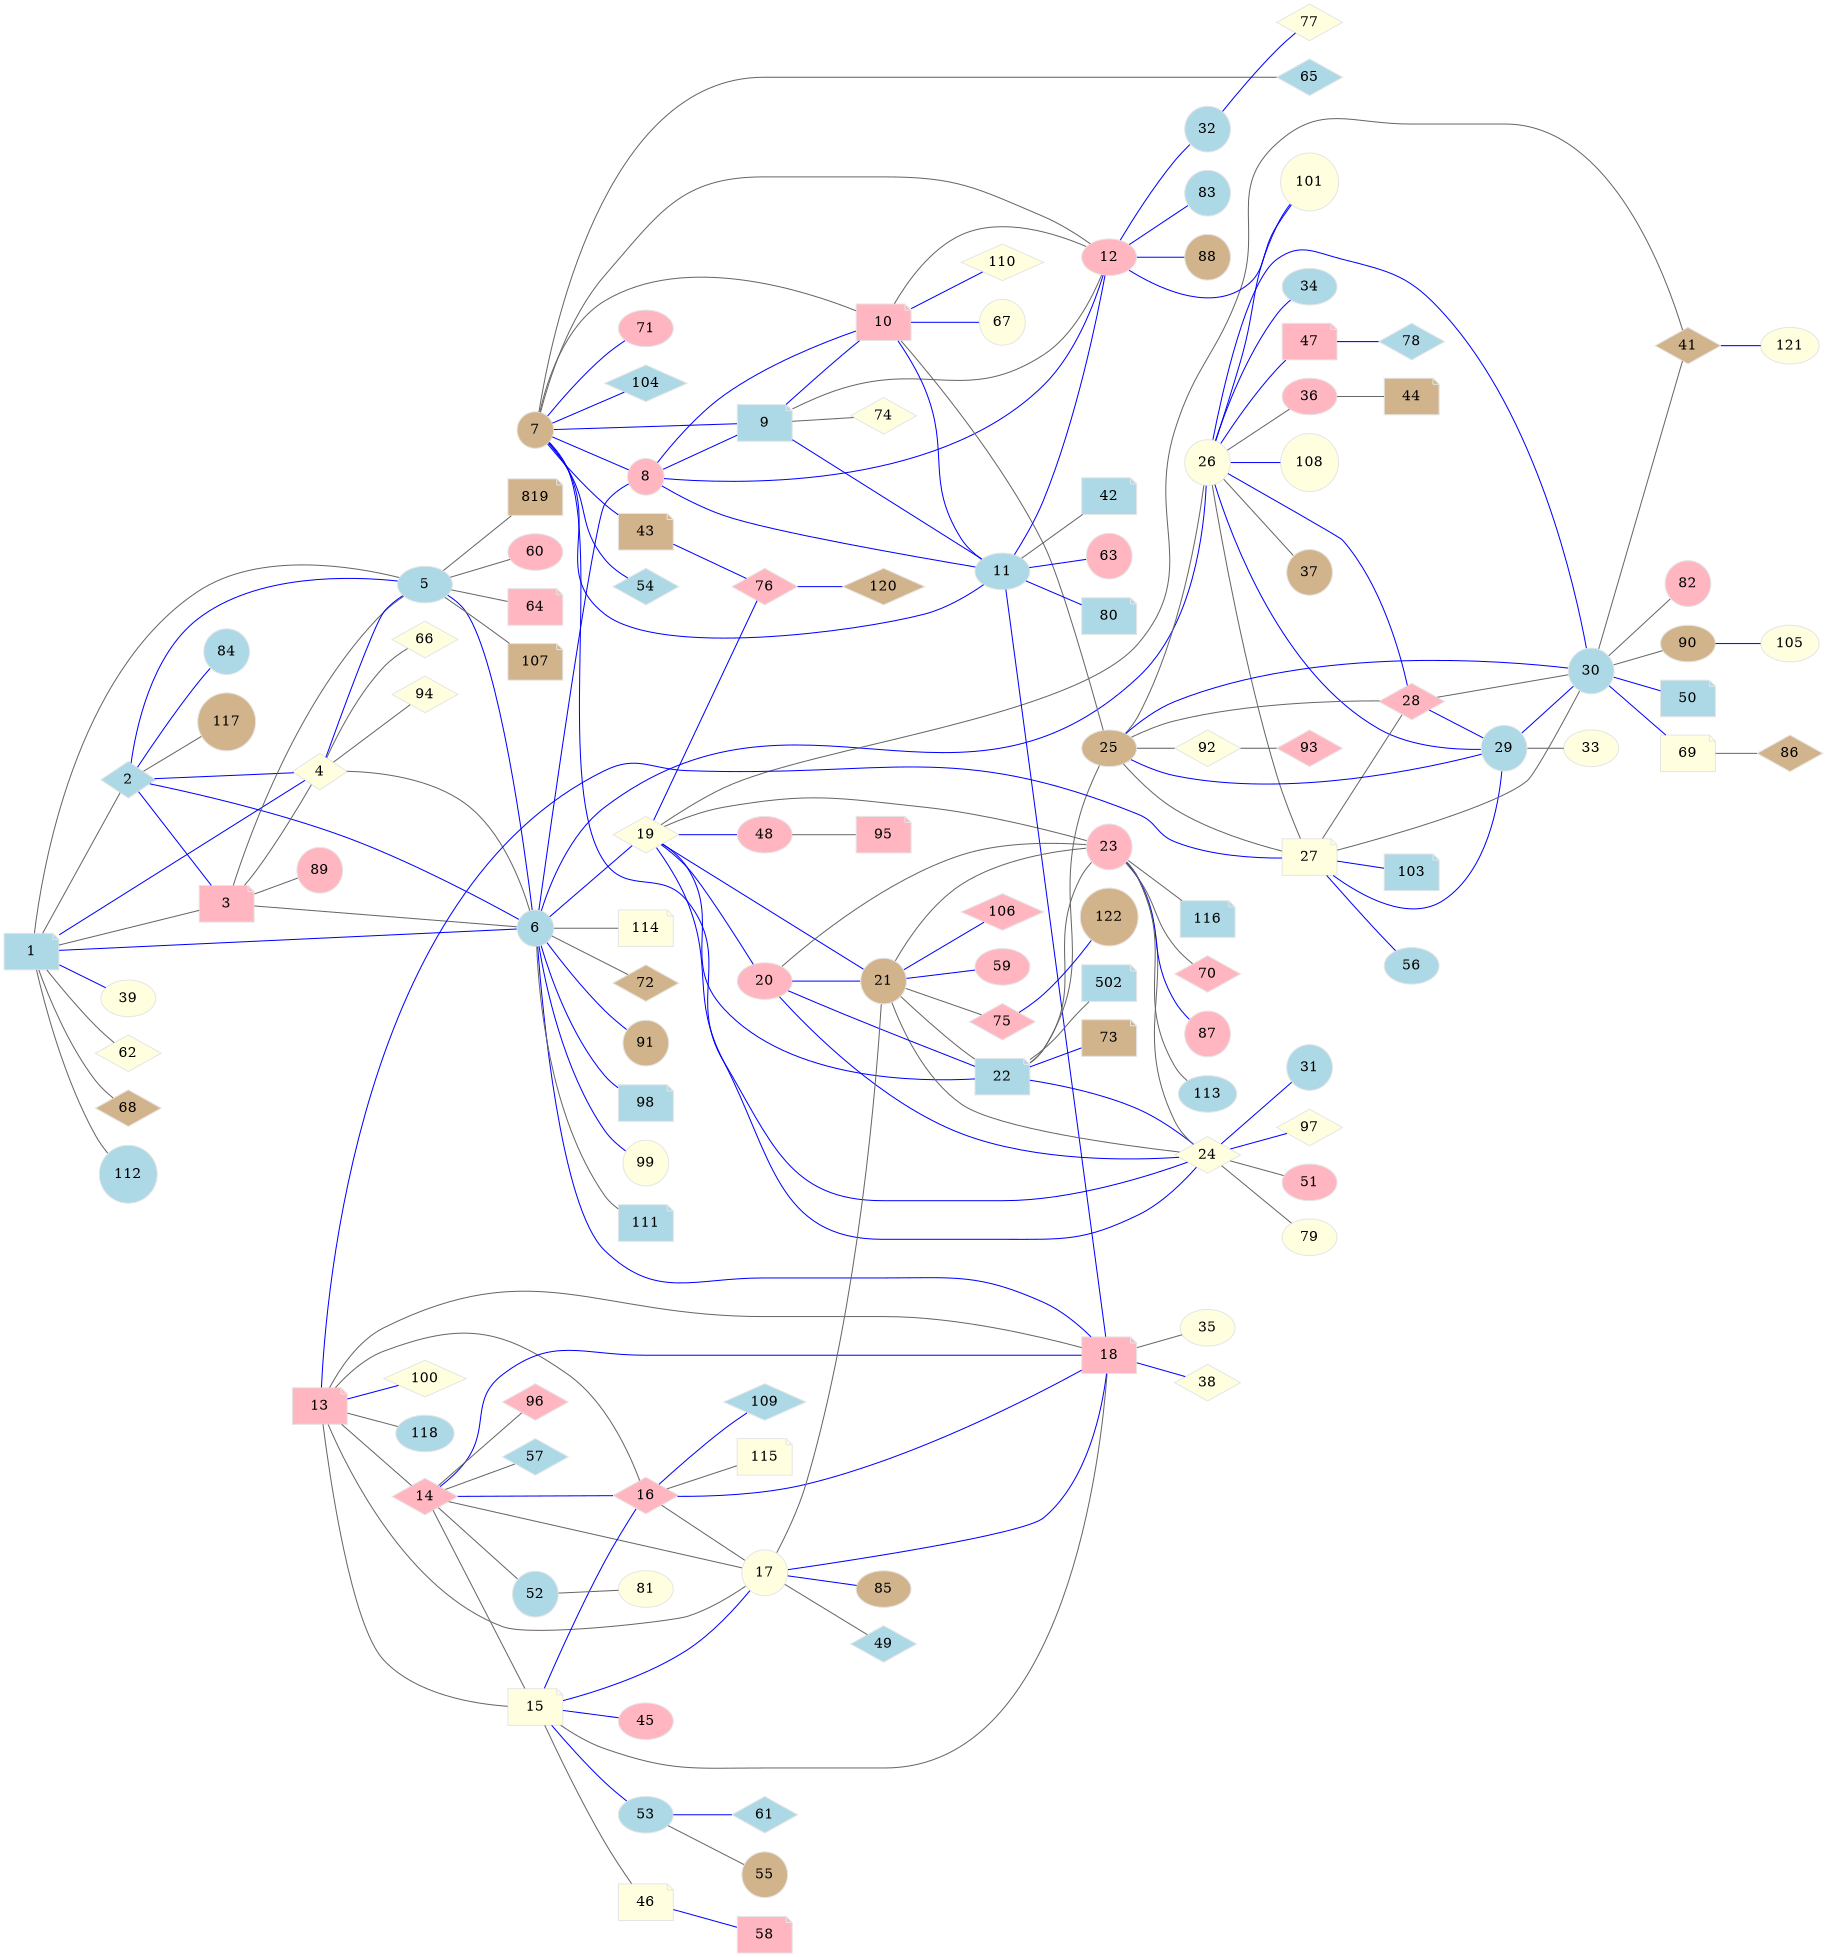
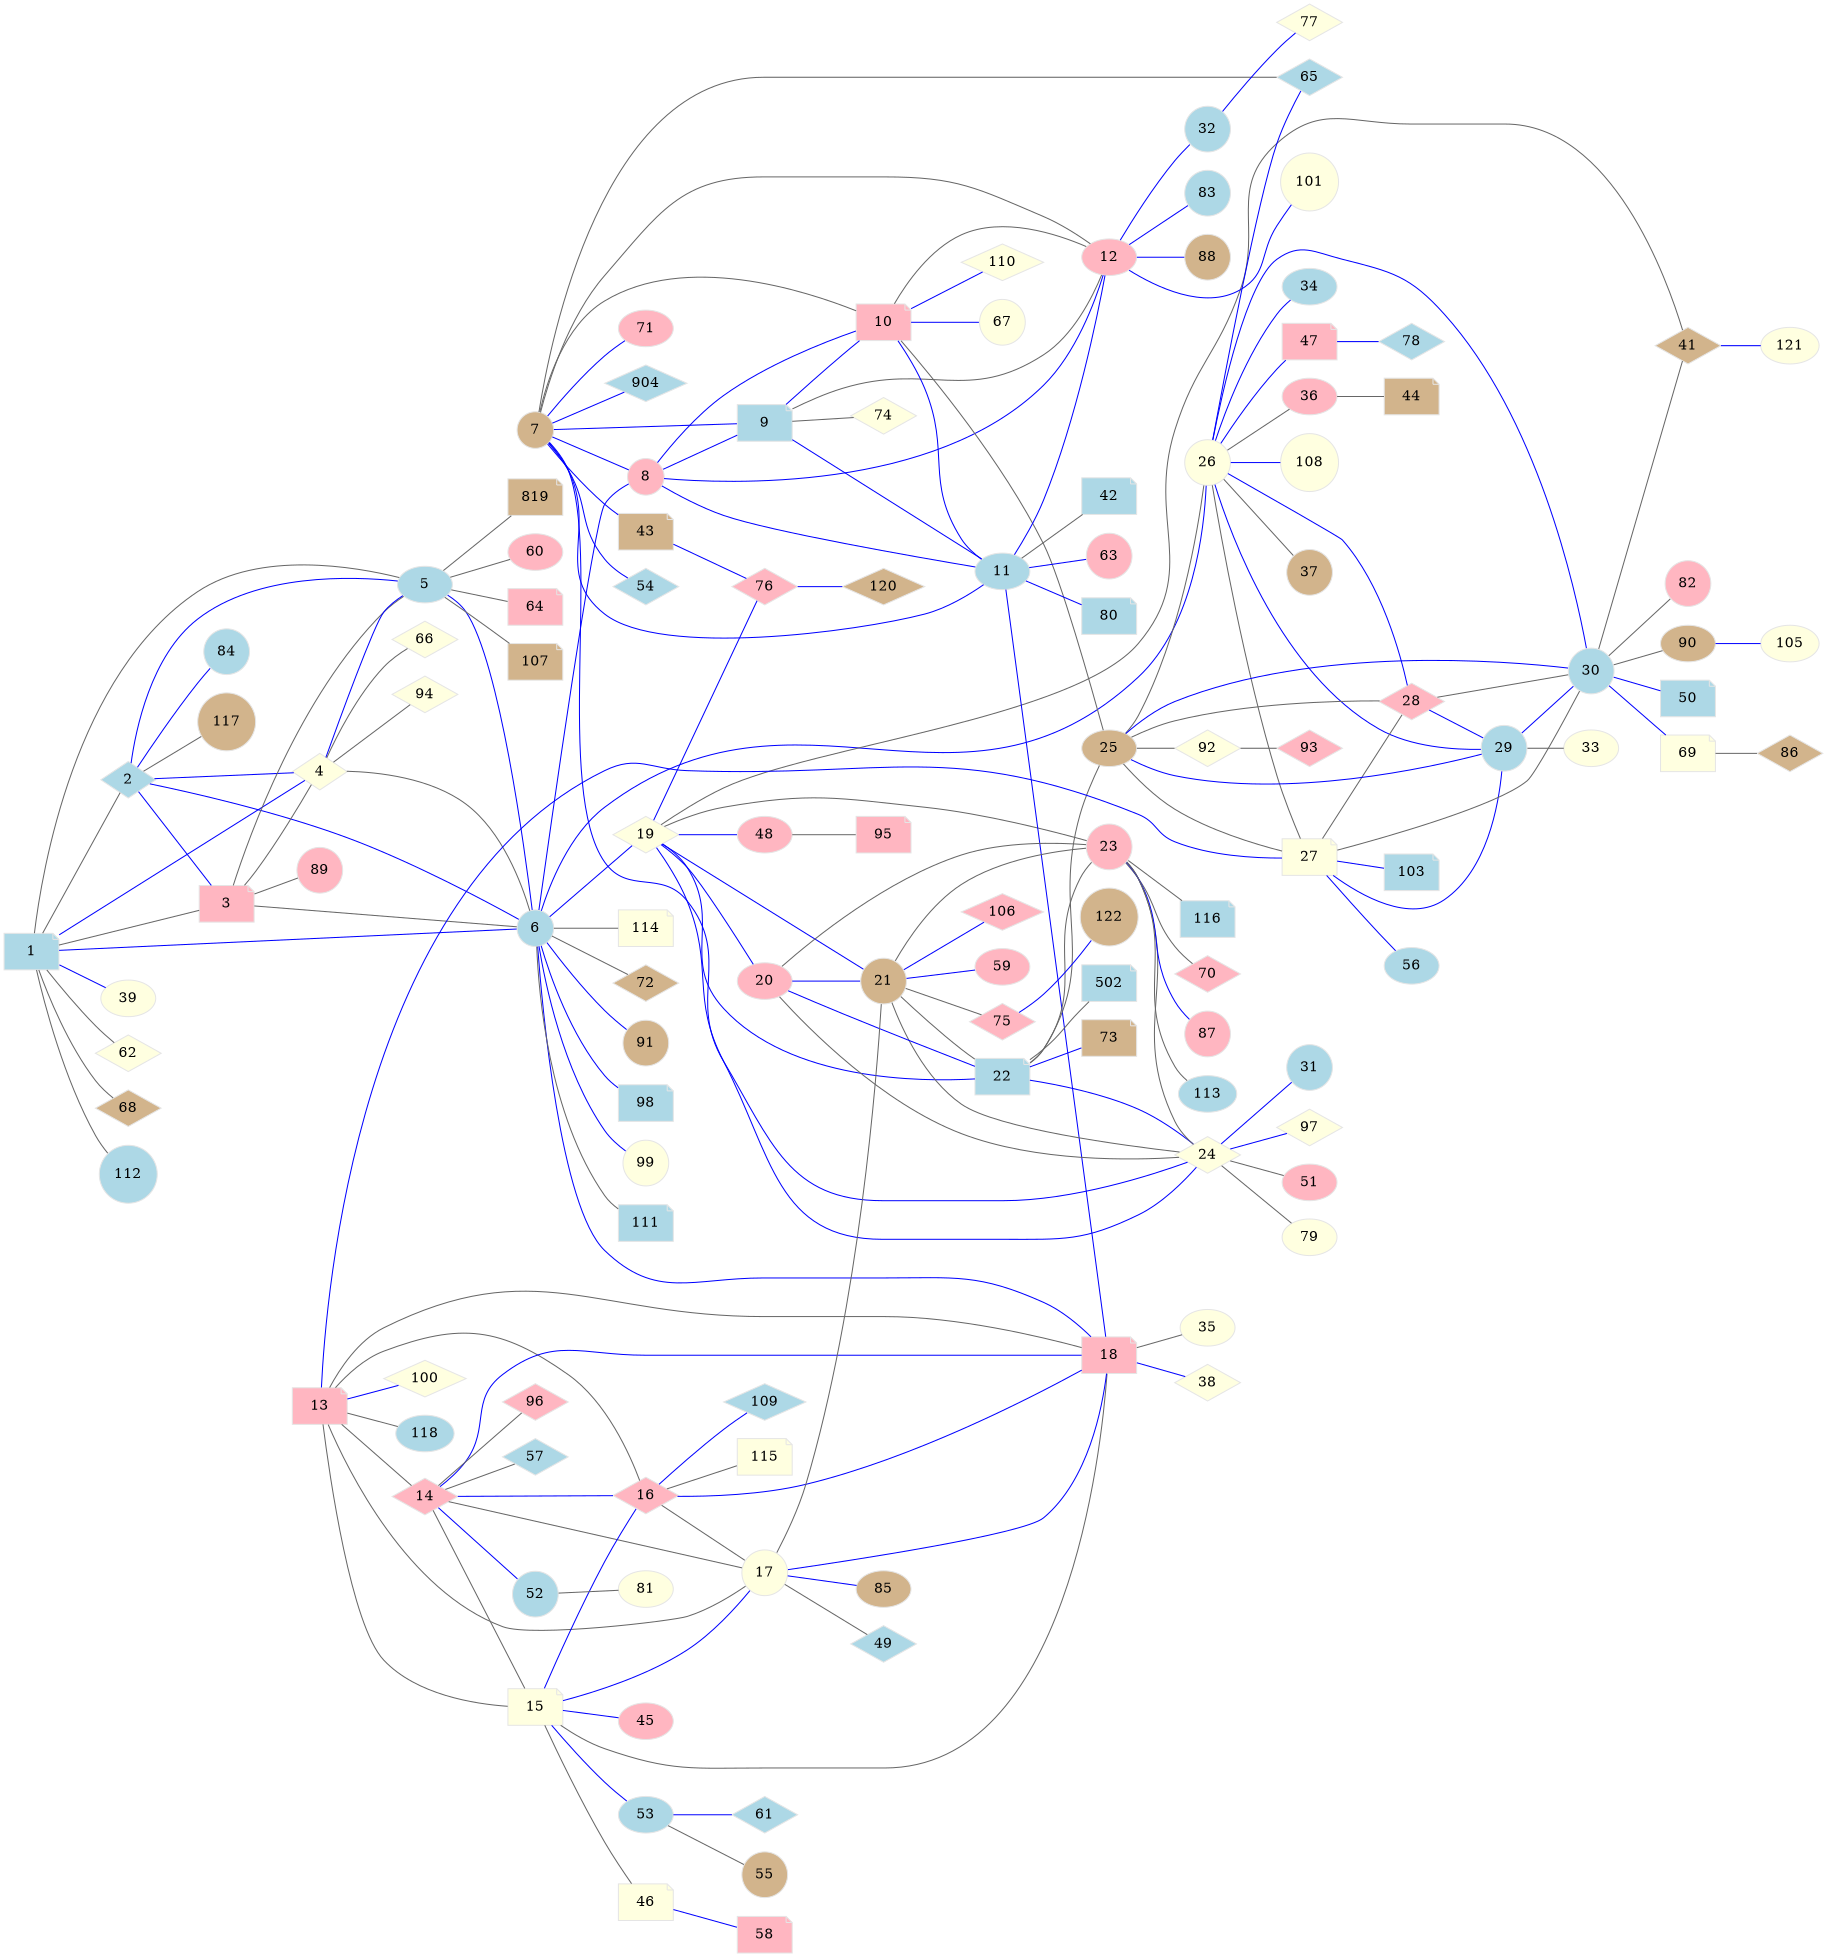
(1250, 321) -> (1255, 227)
(646, 383) -> (646, 383)
(957, 1132) -> (957, 1132)
(478, 1543) -> (478, 1543)
